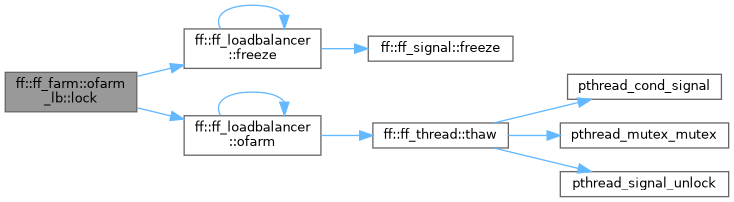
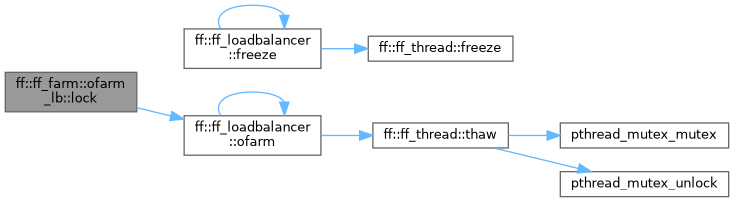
(441, 49) -> (441, 49)
(154, 72) -> none
(644, 87) -> none
(644, 184) -> (644, 184)
